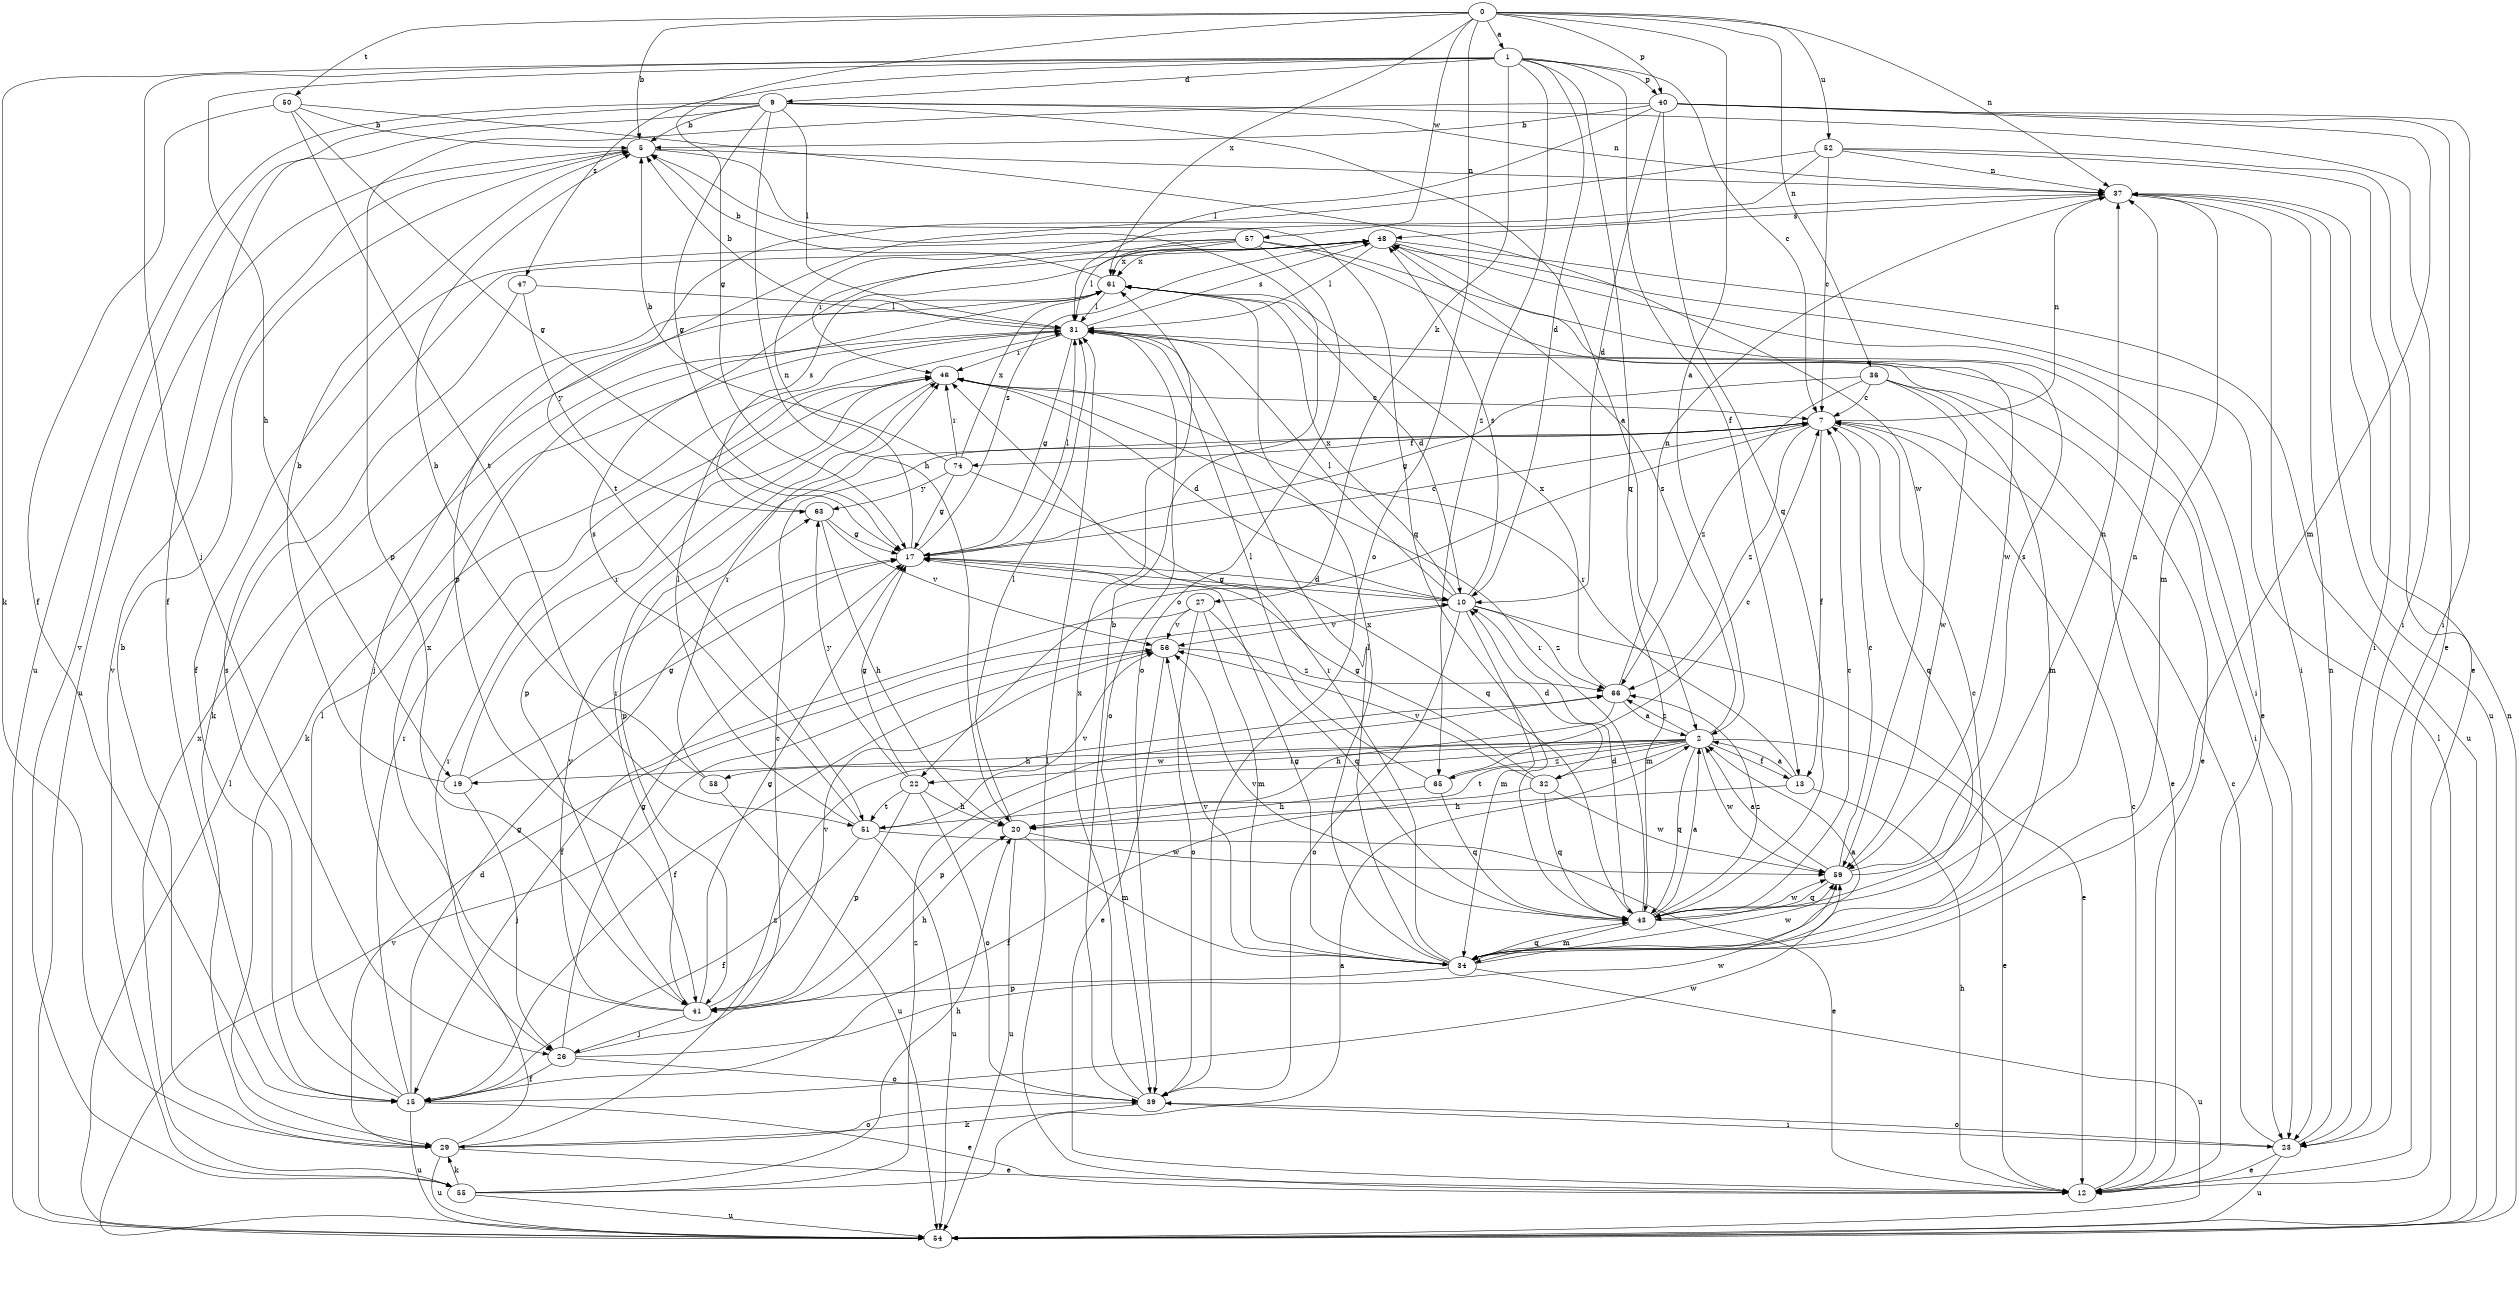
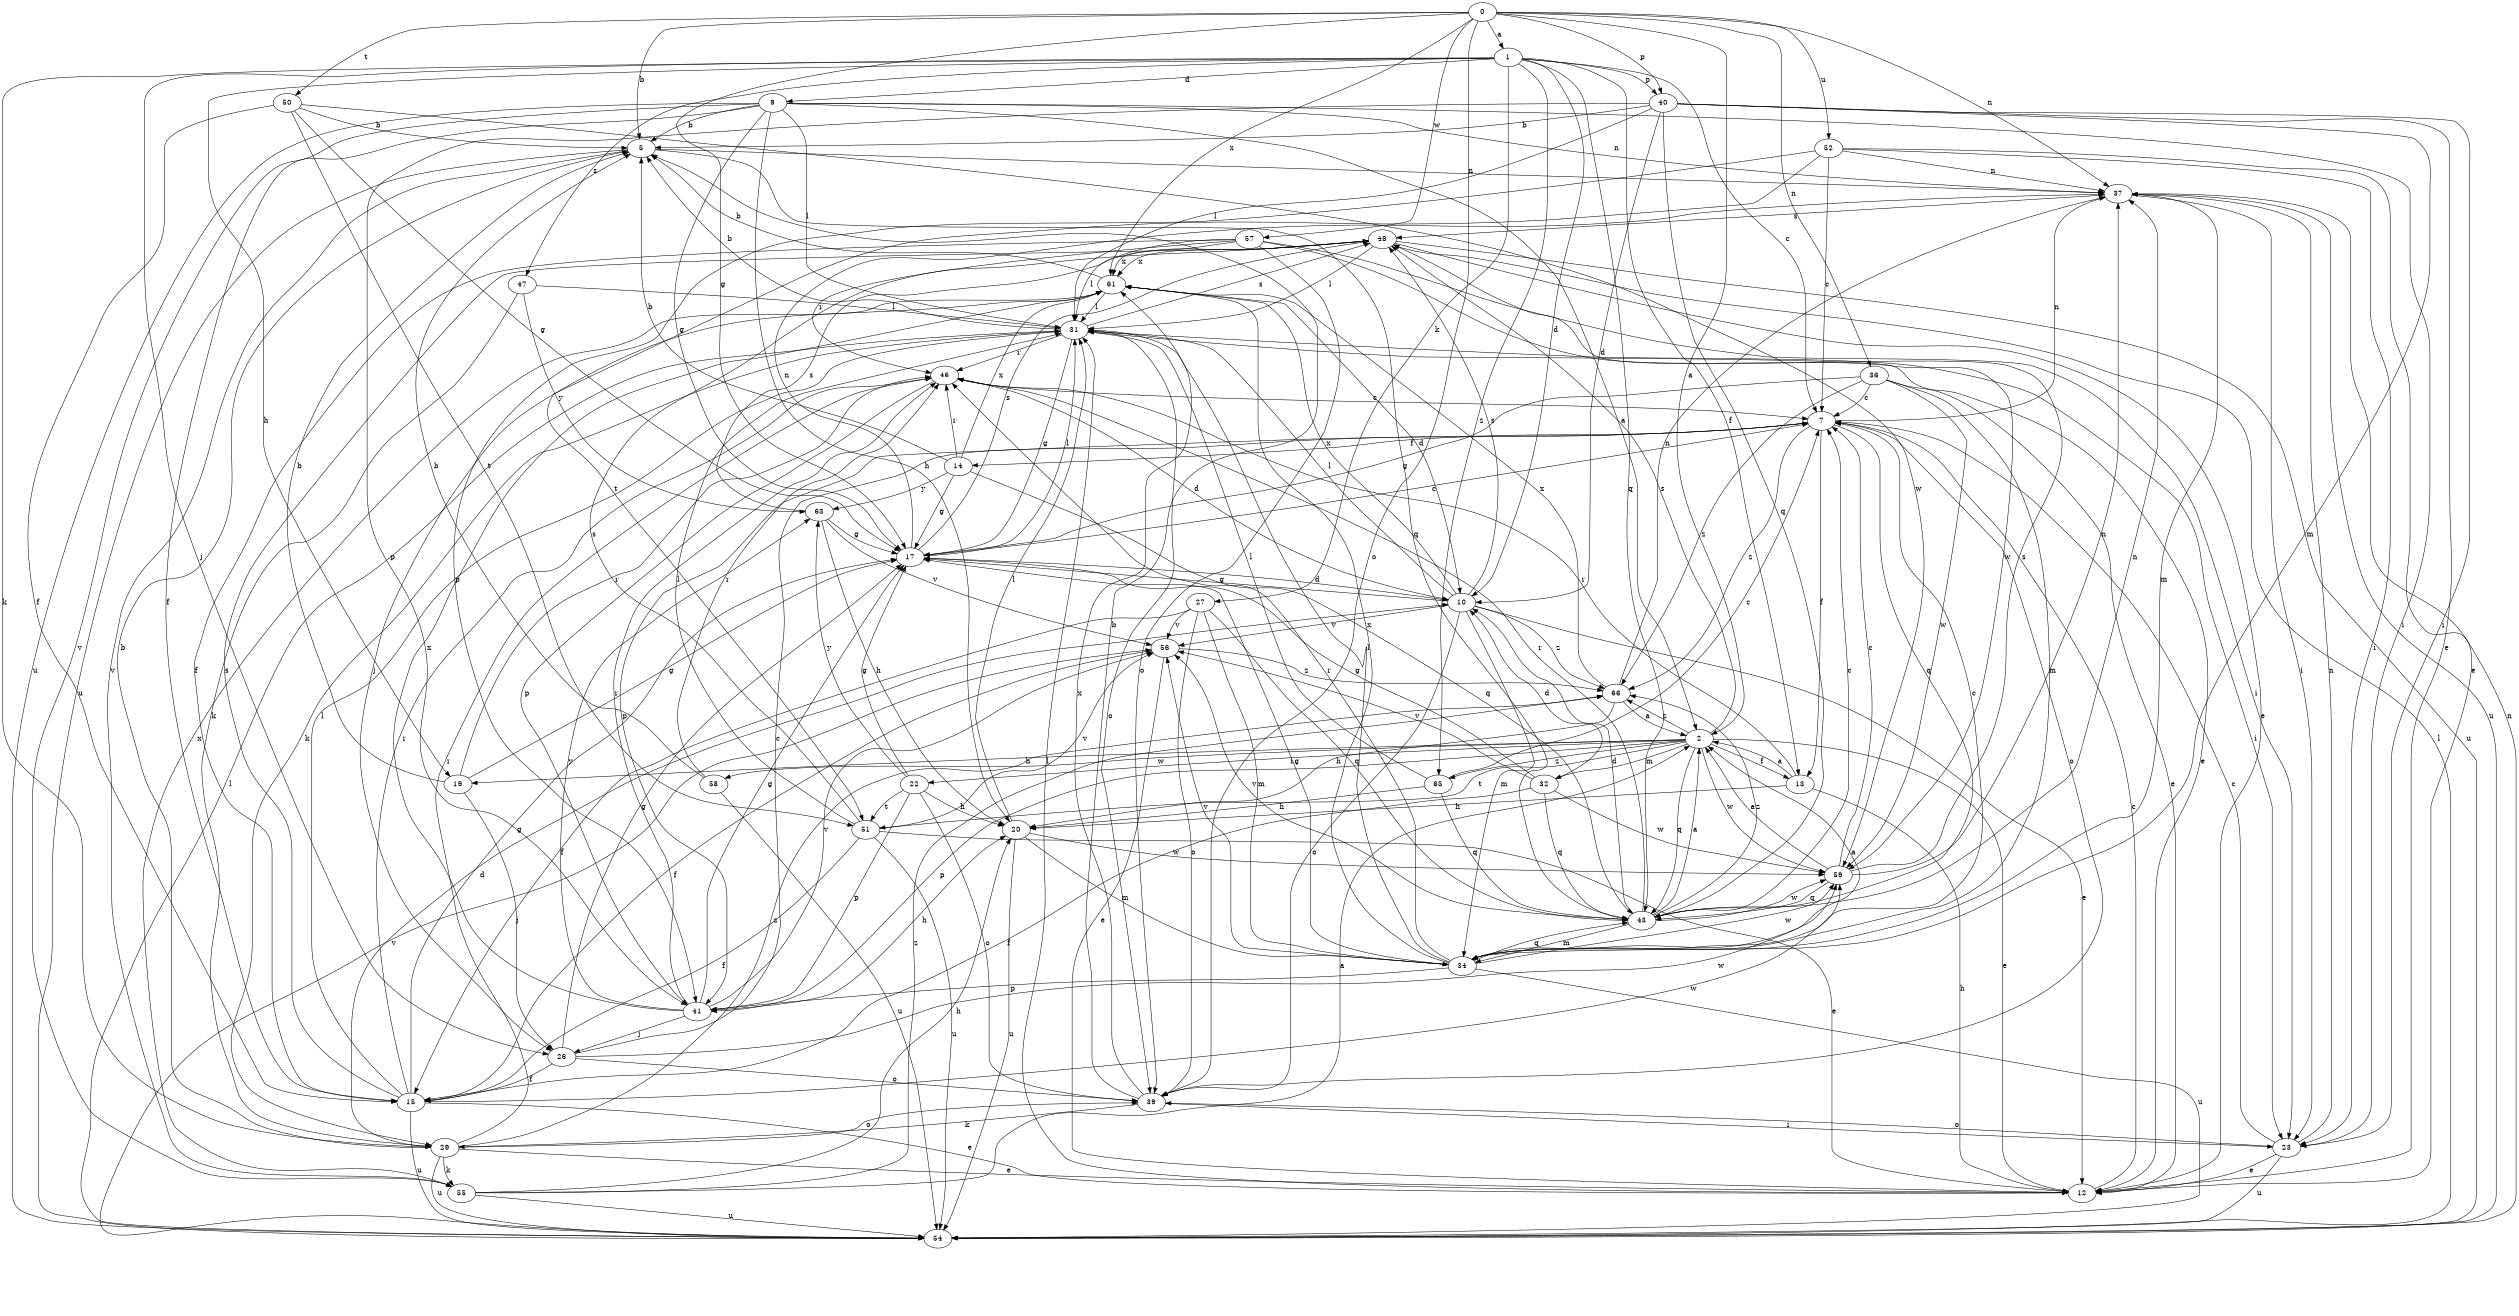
(958, 466) -> (958, 466)
(1347, 578) -> (1954, 1030)
(454, 1173) -> (445, 1170)
